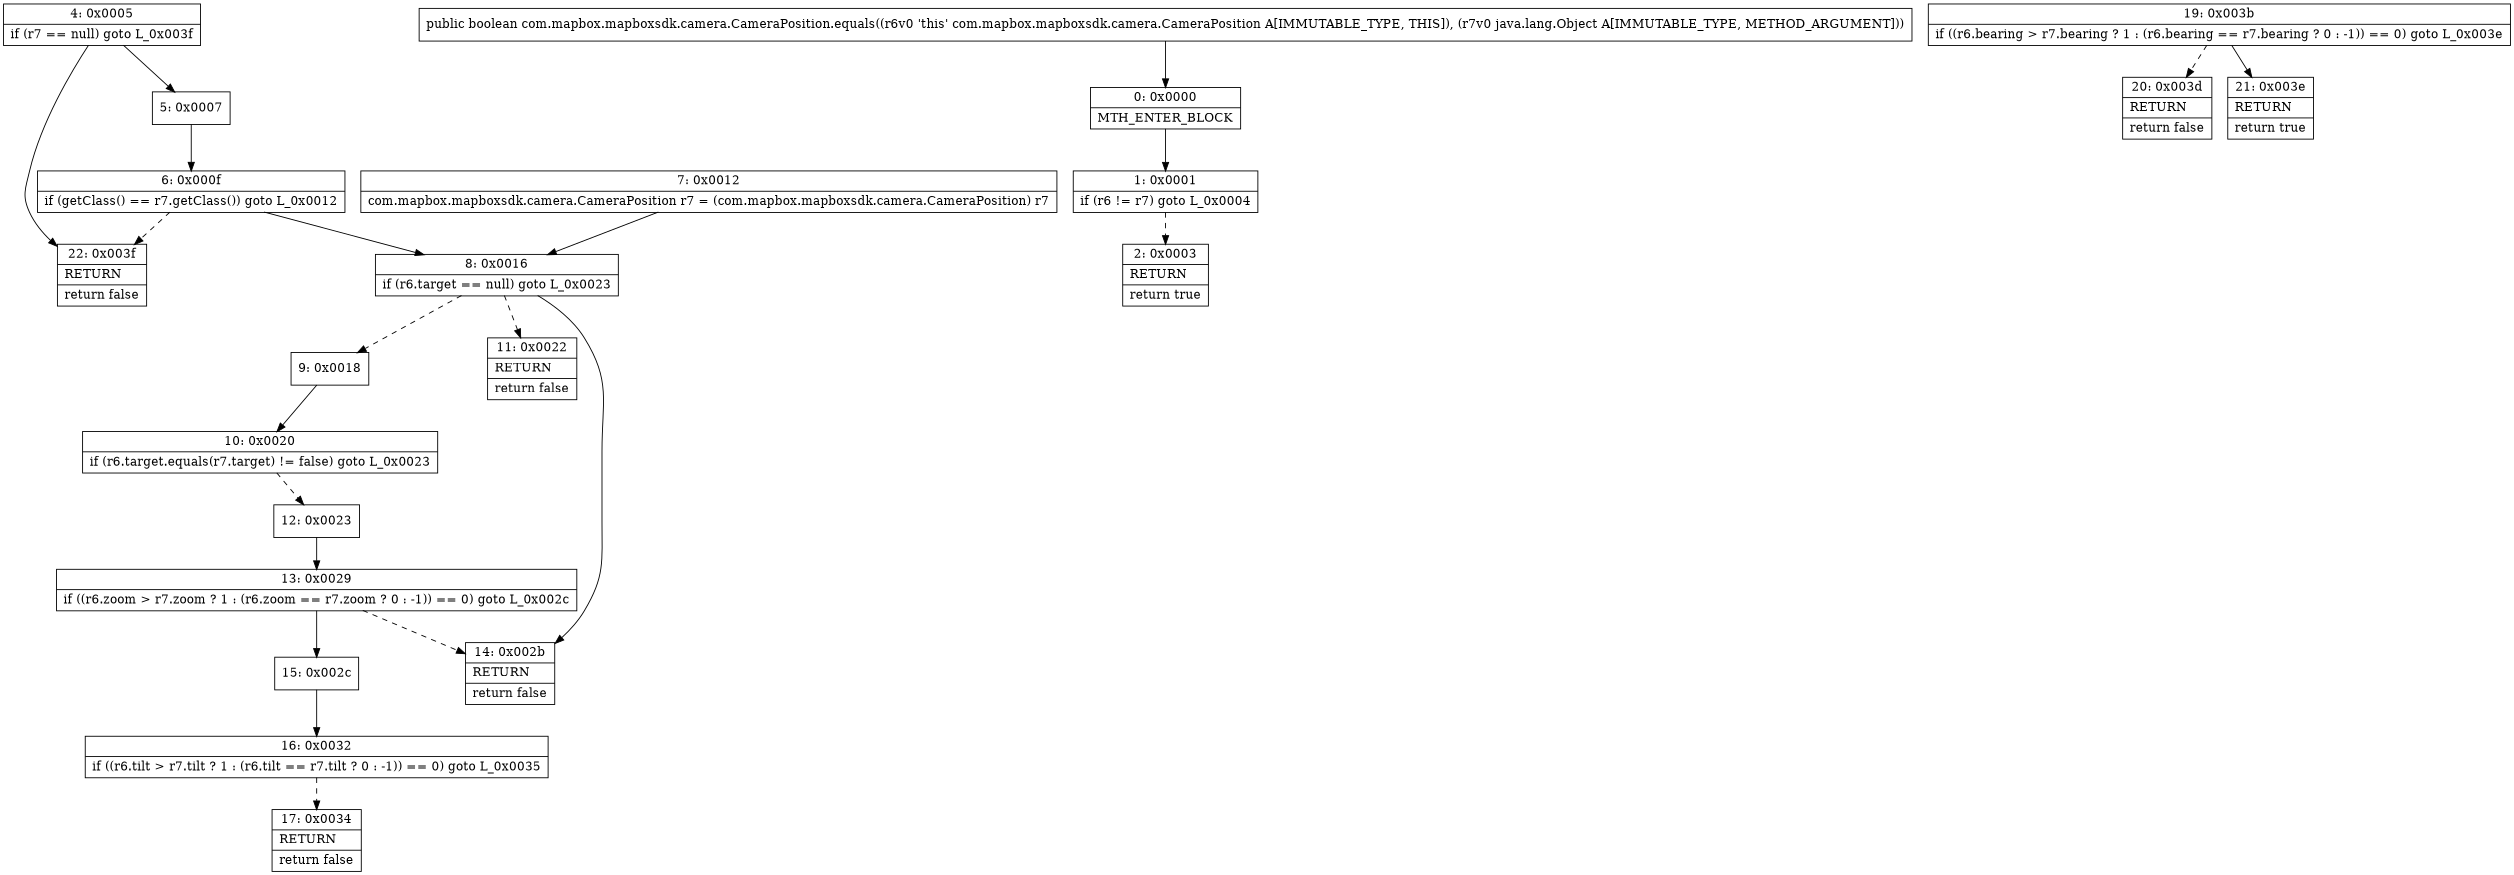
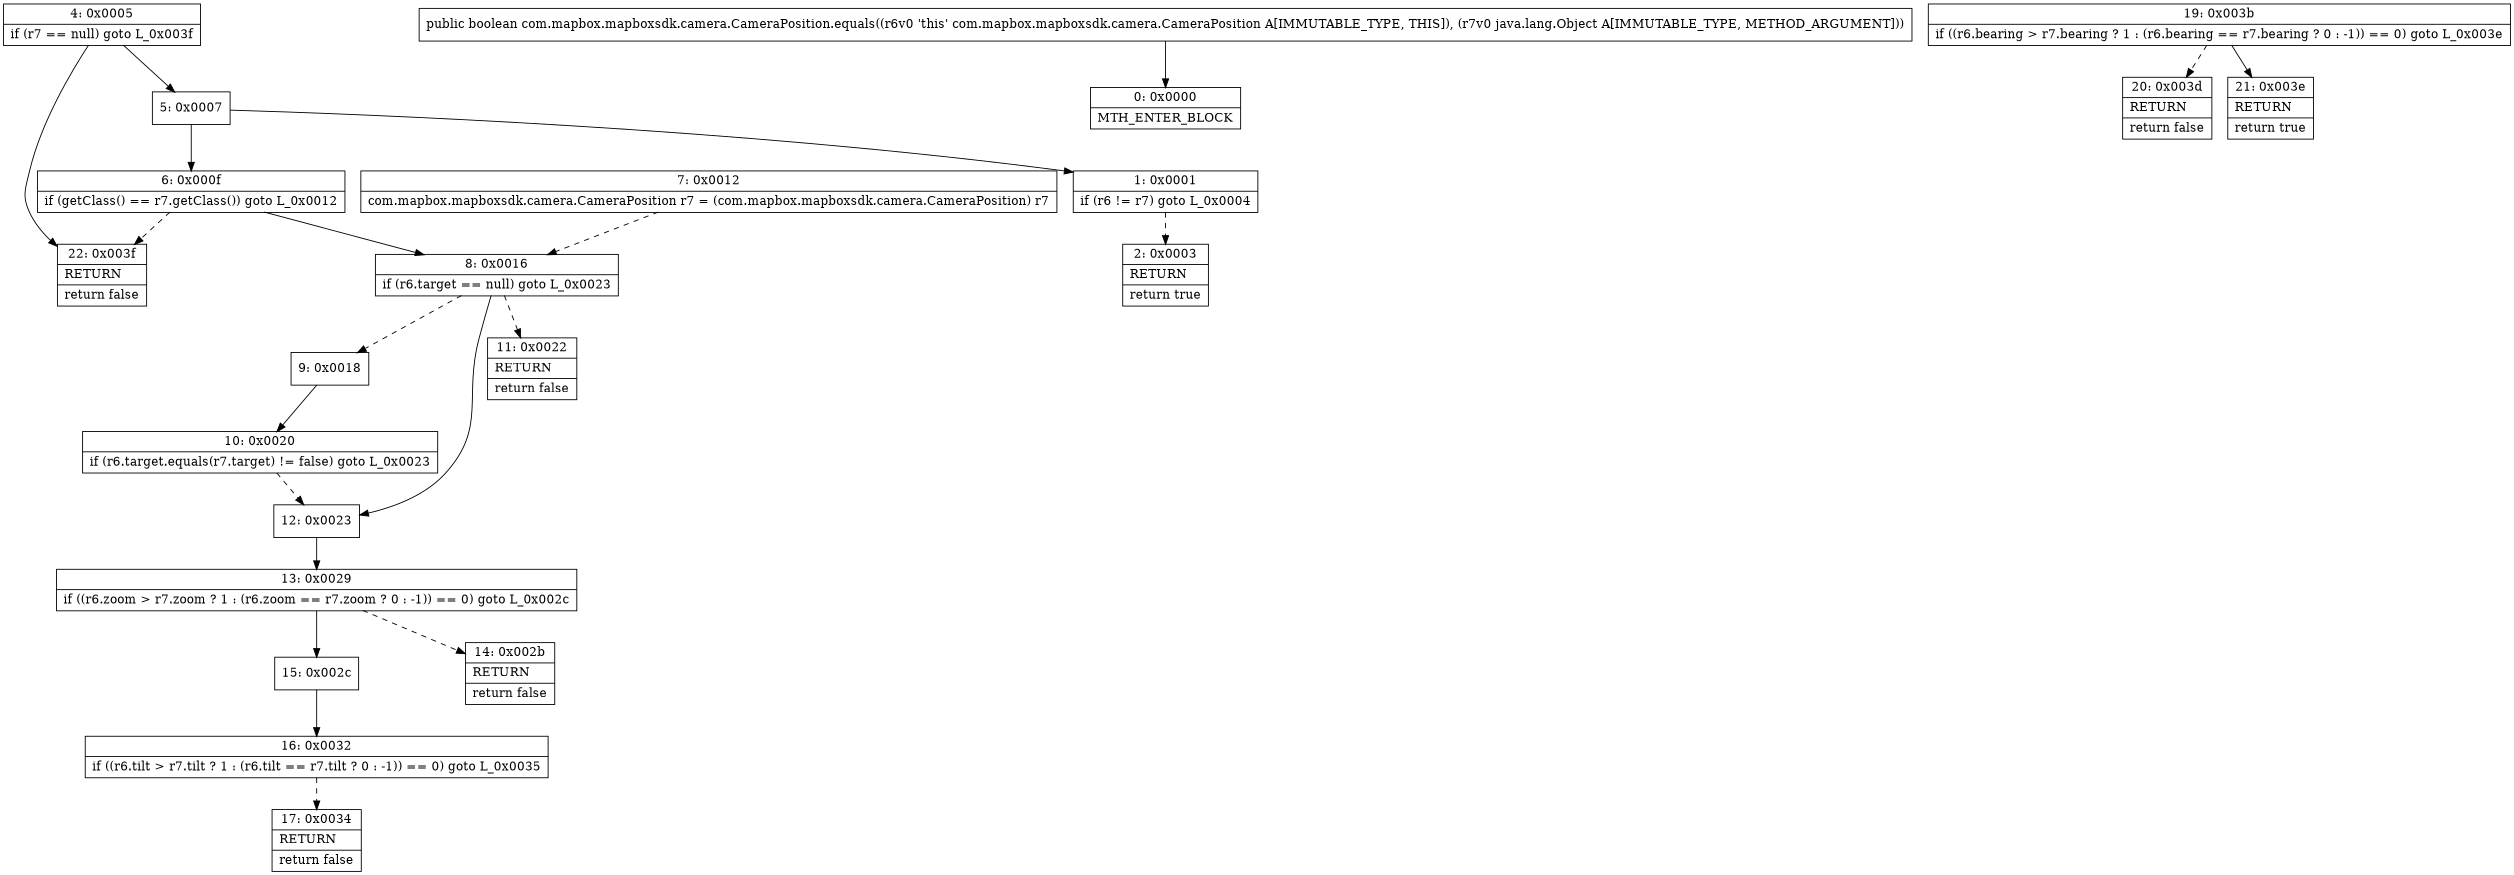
(1166, 146) -> (648, 131)
(607, 232) -> (607, 232)
(602, 460) -> (469, 430)
